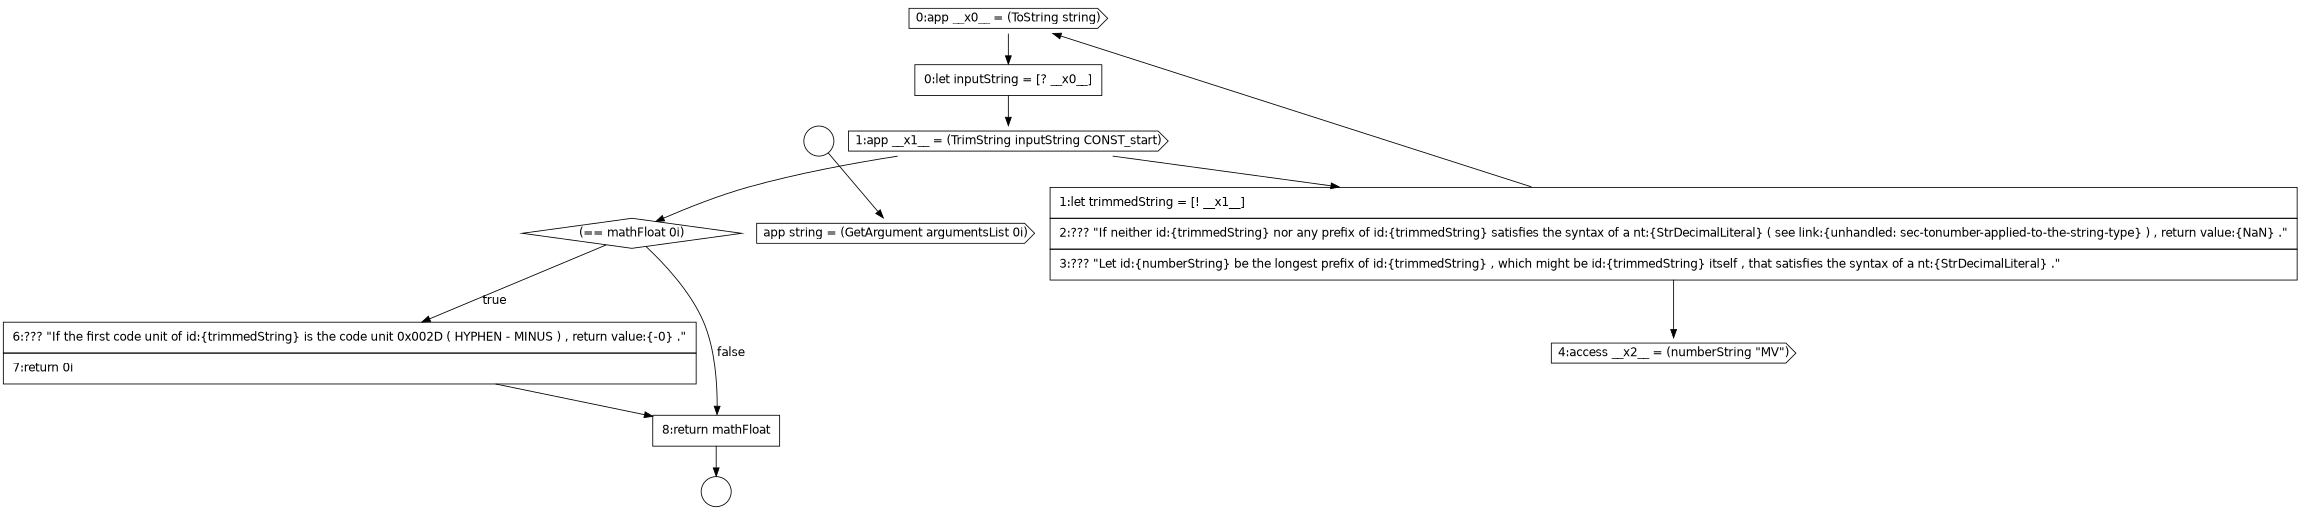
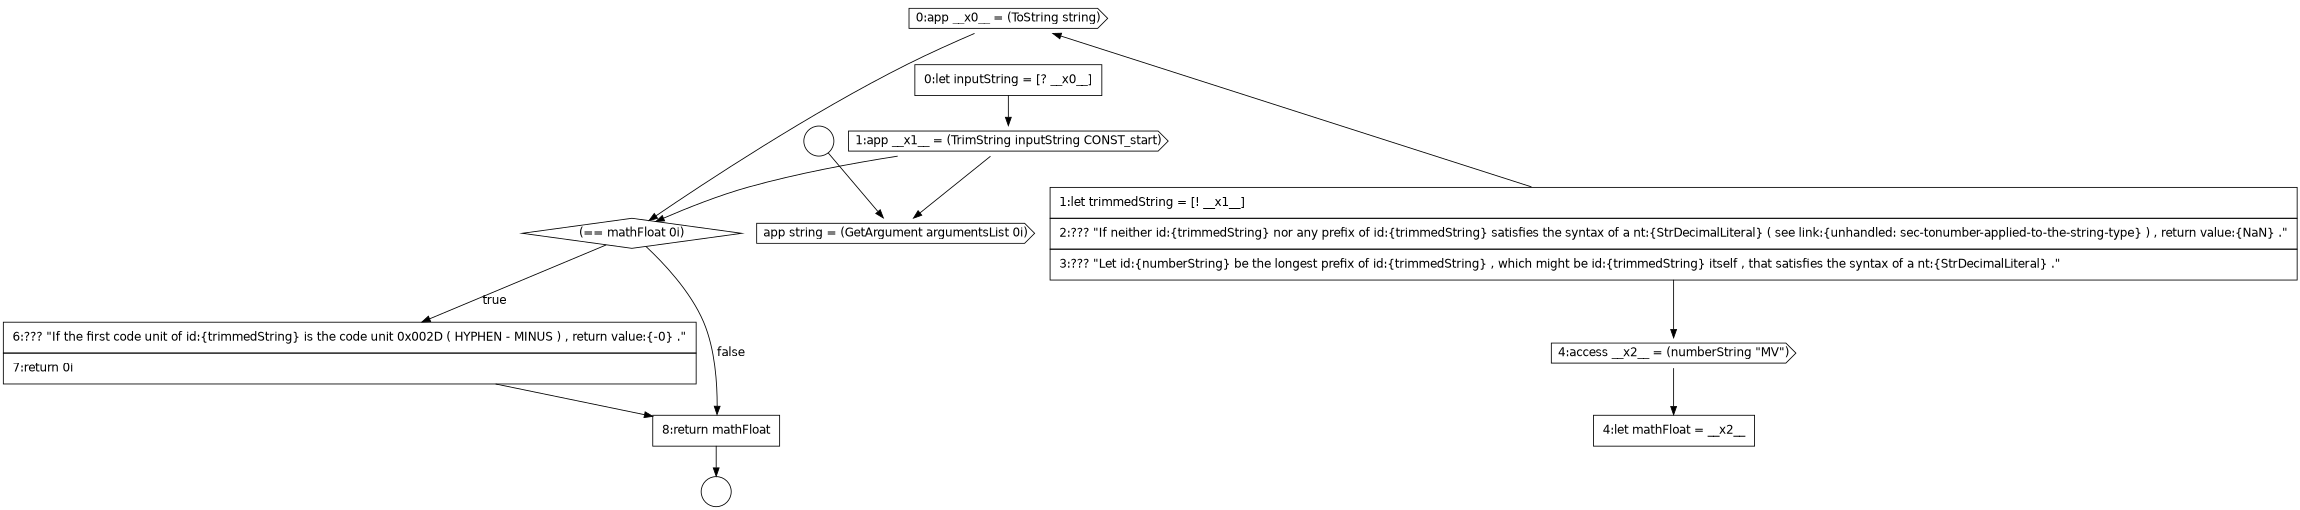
(1008, 45) -> (811, 117)
(1222, 171) -> (955, 185)
none -> (1674, 430)
